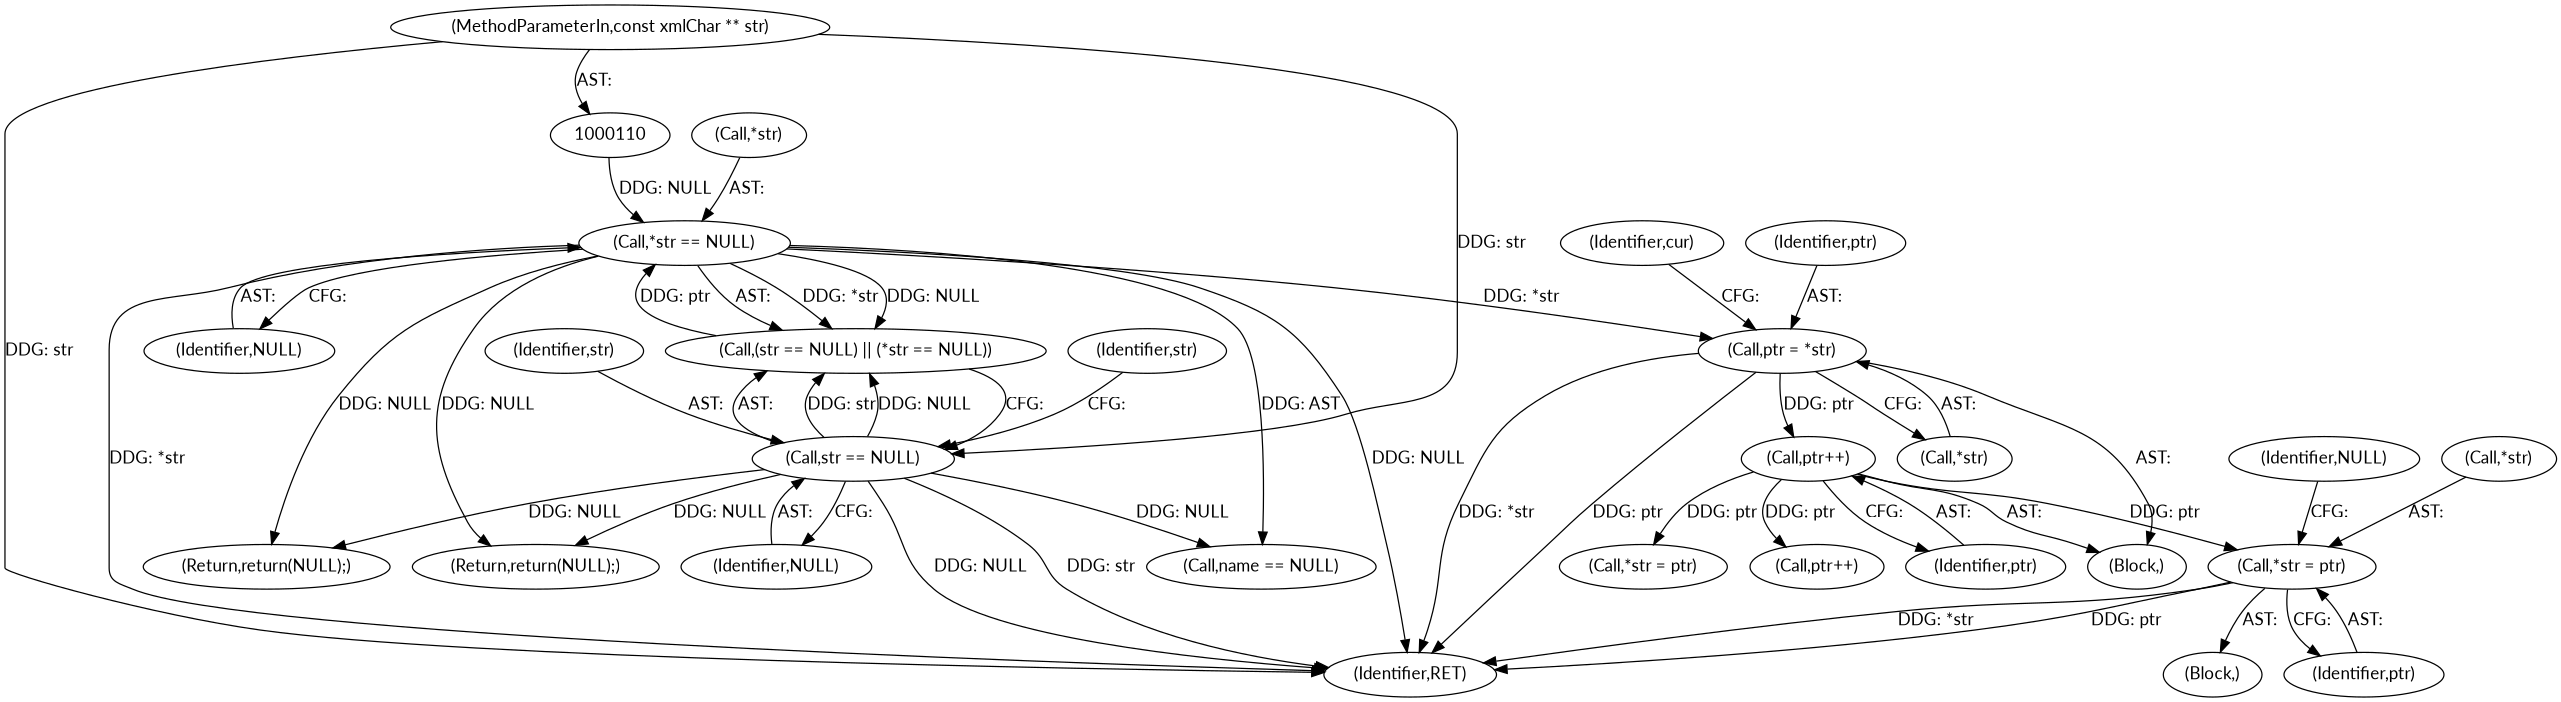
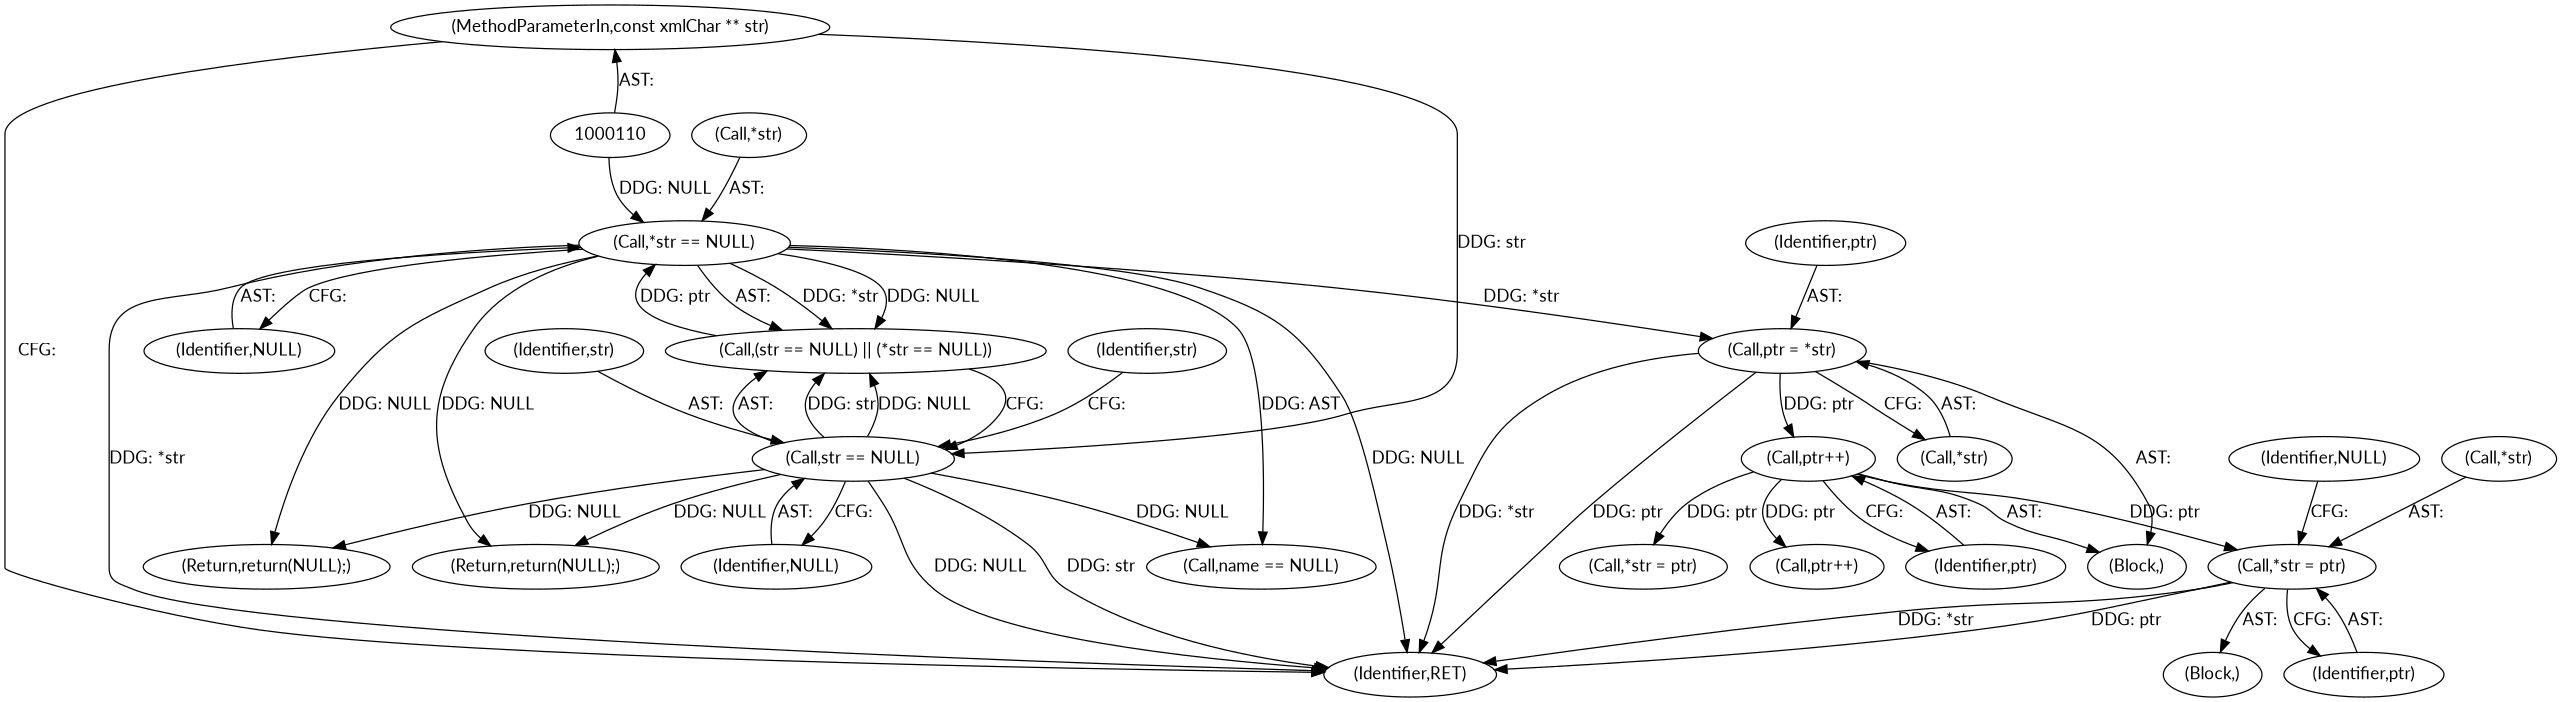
(576, 76) -> (618, 88)
(1642, 243) -> none
(40, 351) -> (40, 351)
